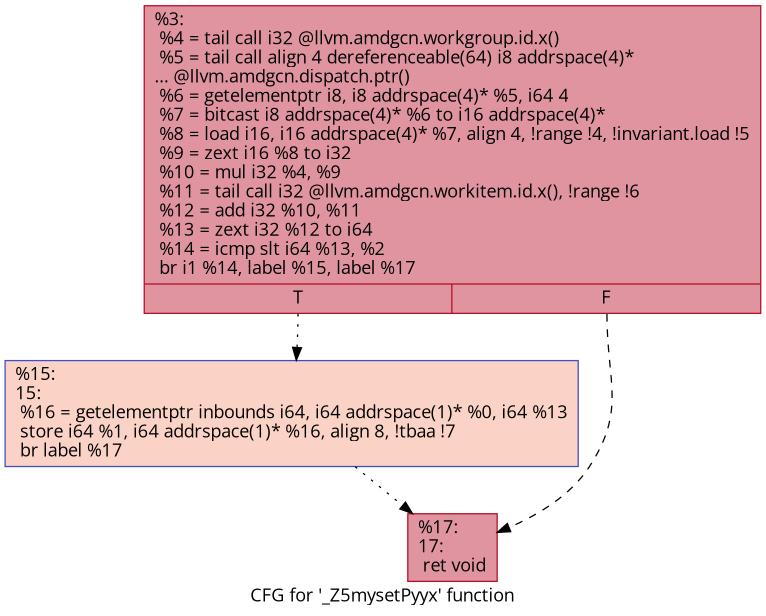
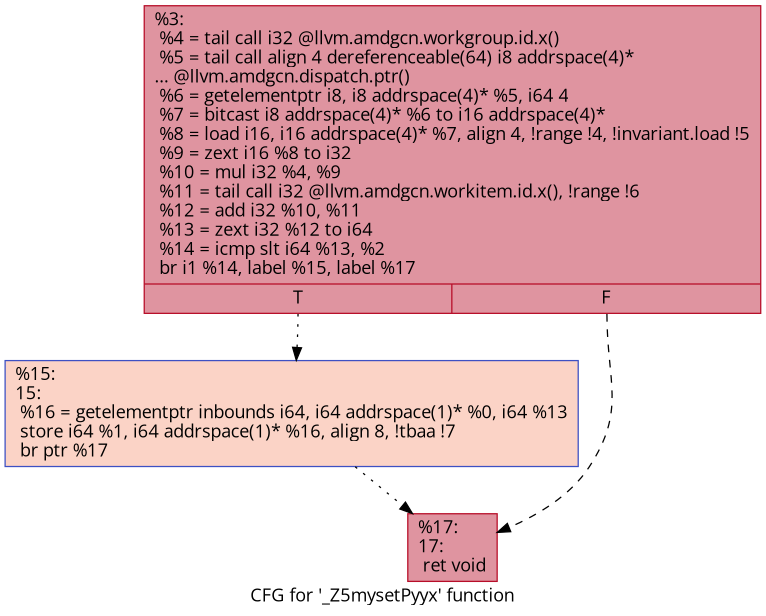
(70, 451) -> (62, 451)
